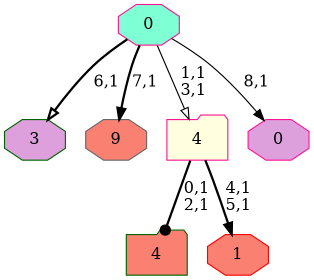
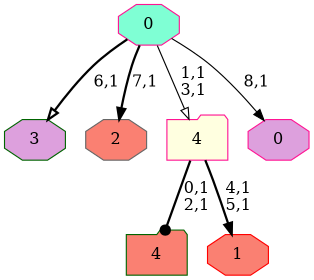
(116, 140) -> (116, 140)
